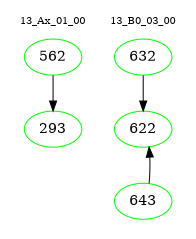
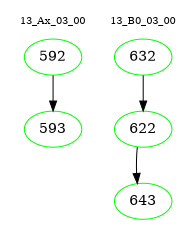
(53, 22) -> (53, 22)
(53, 57) -> (53, 57)
(53, 129) -> (53, 129)
(150, 170) -> (137, 160)
